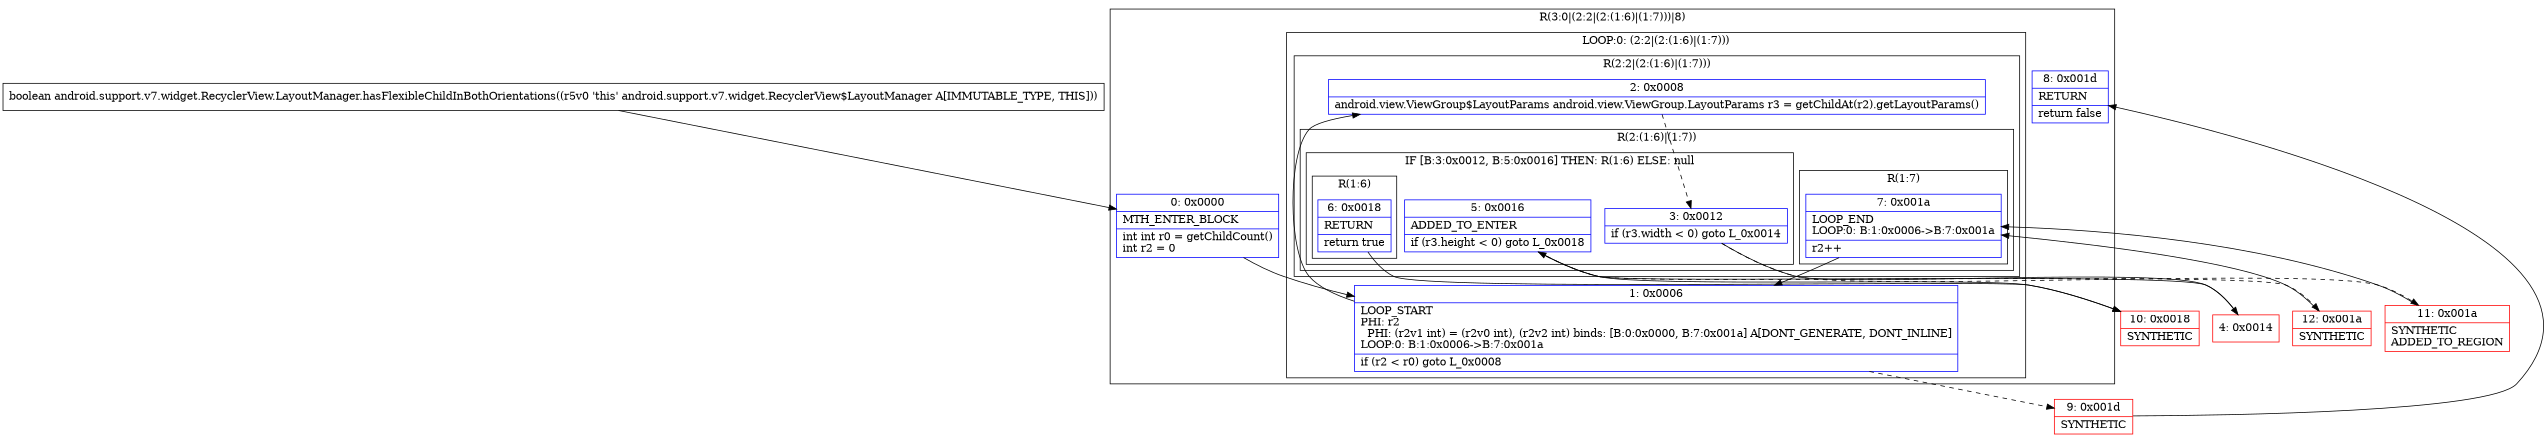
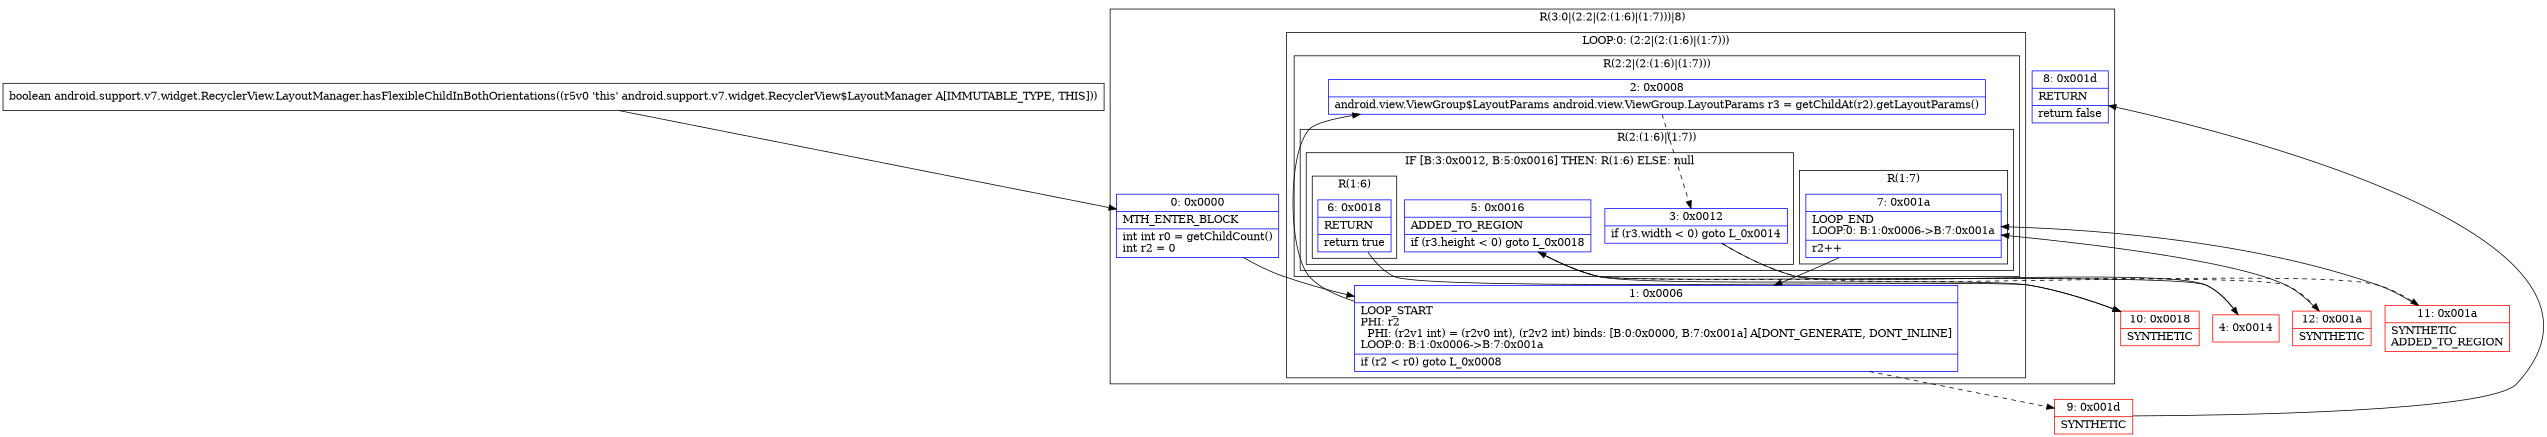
(1464, 225) -> (1467, 225)
